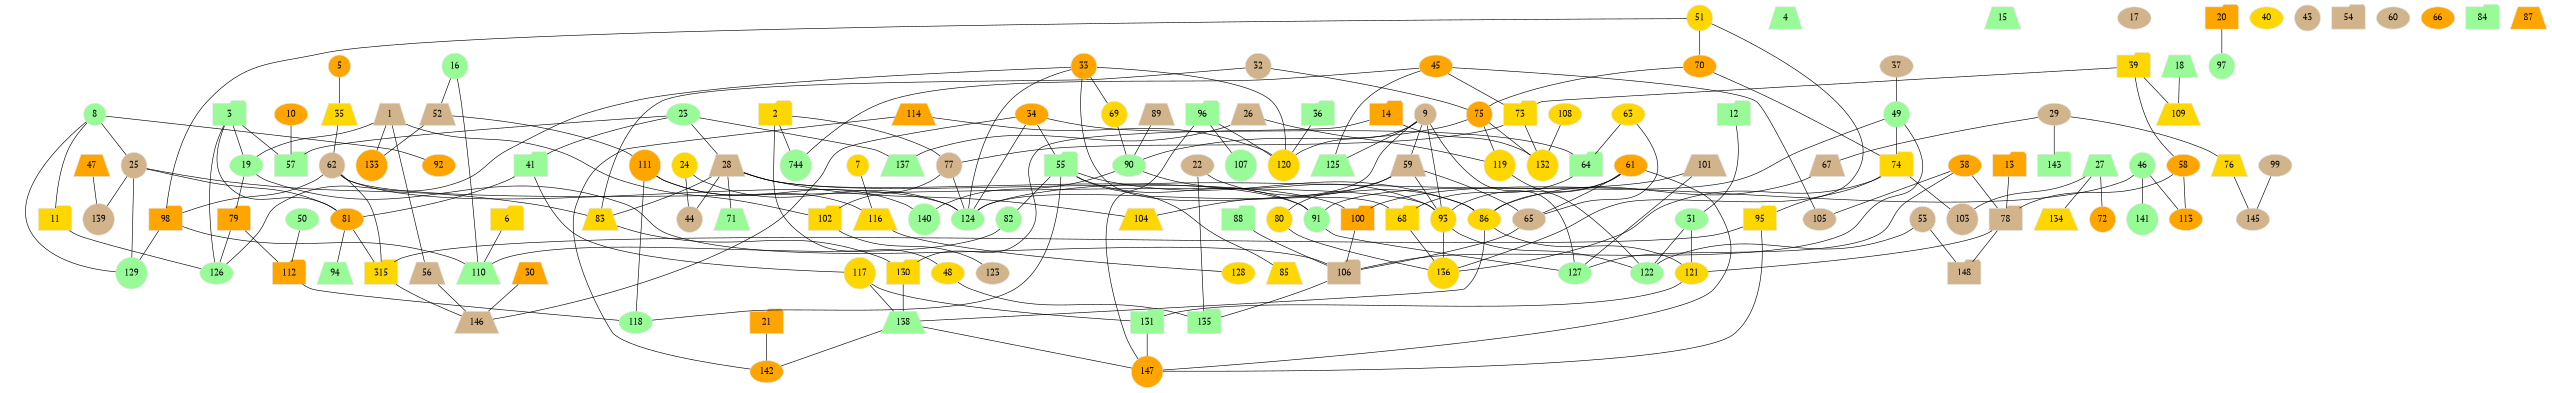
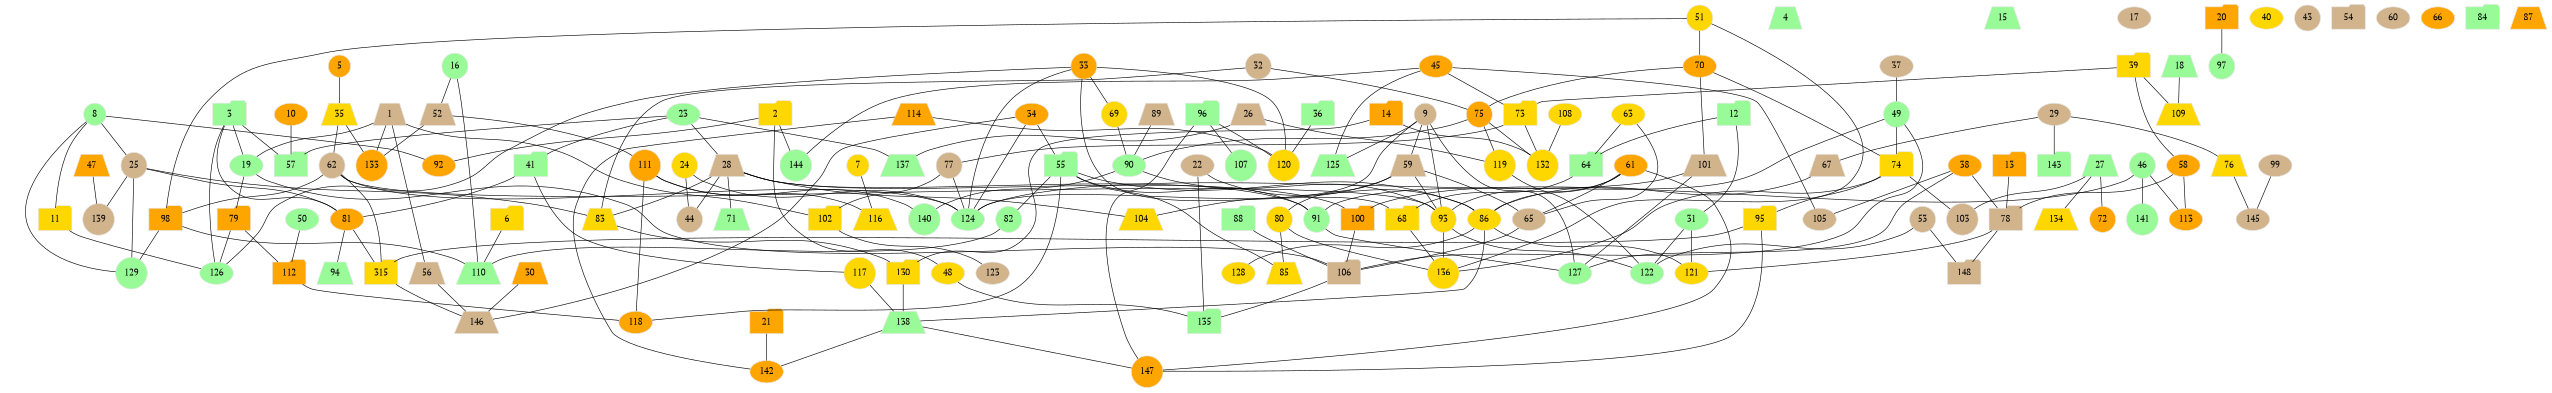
none -> (1702, 116)
(868, 128) -> (606, 138)
(1351, 131) -> (1657, 132)
none -> (354, 138)
(1356, 139) -> none
(796, 165) -> (796, 165)
none -> (1282, 247)
(1056, 258) -> (1361, 246)
(636, 322) -> (636, 322)
(1147, 322) -> none
